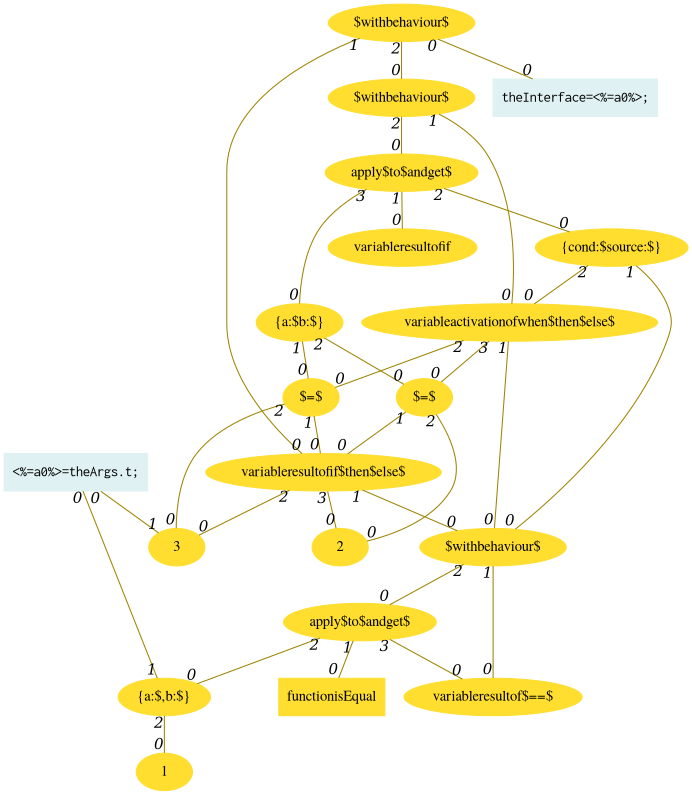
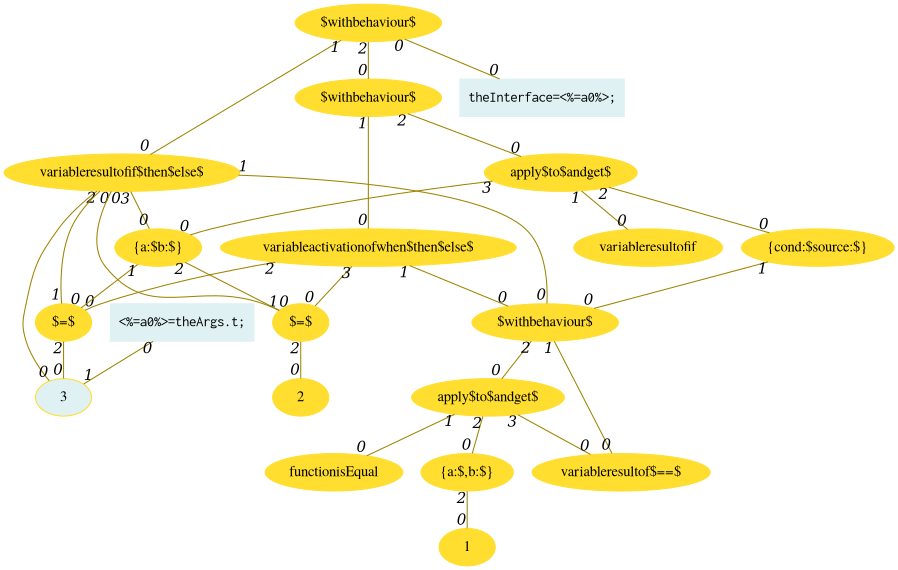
(561, 285) -> none
(332, 510) -> (140, 210)
(177, 547) -> (64, 397)
(120, 585) -> none
(332, 697) -> (334, 472)
